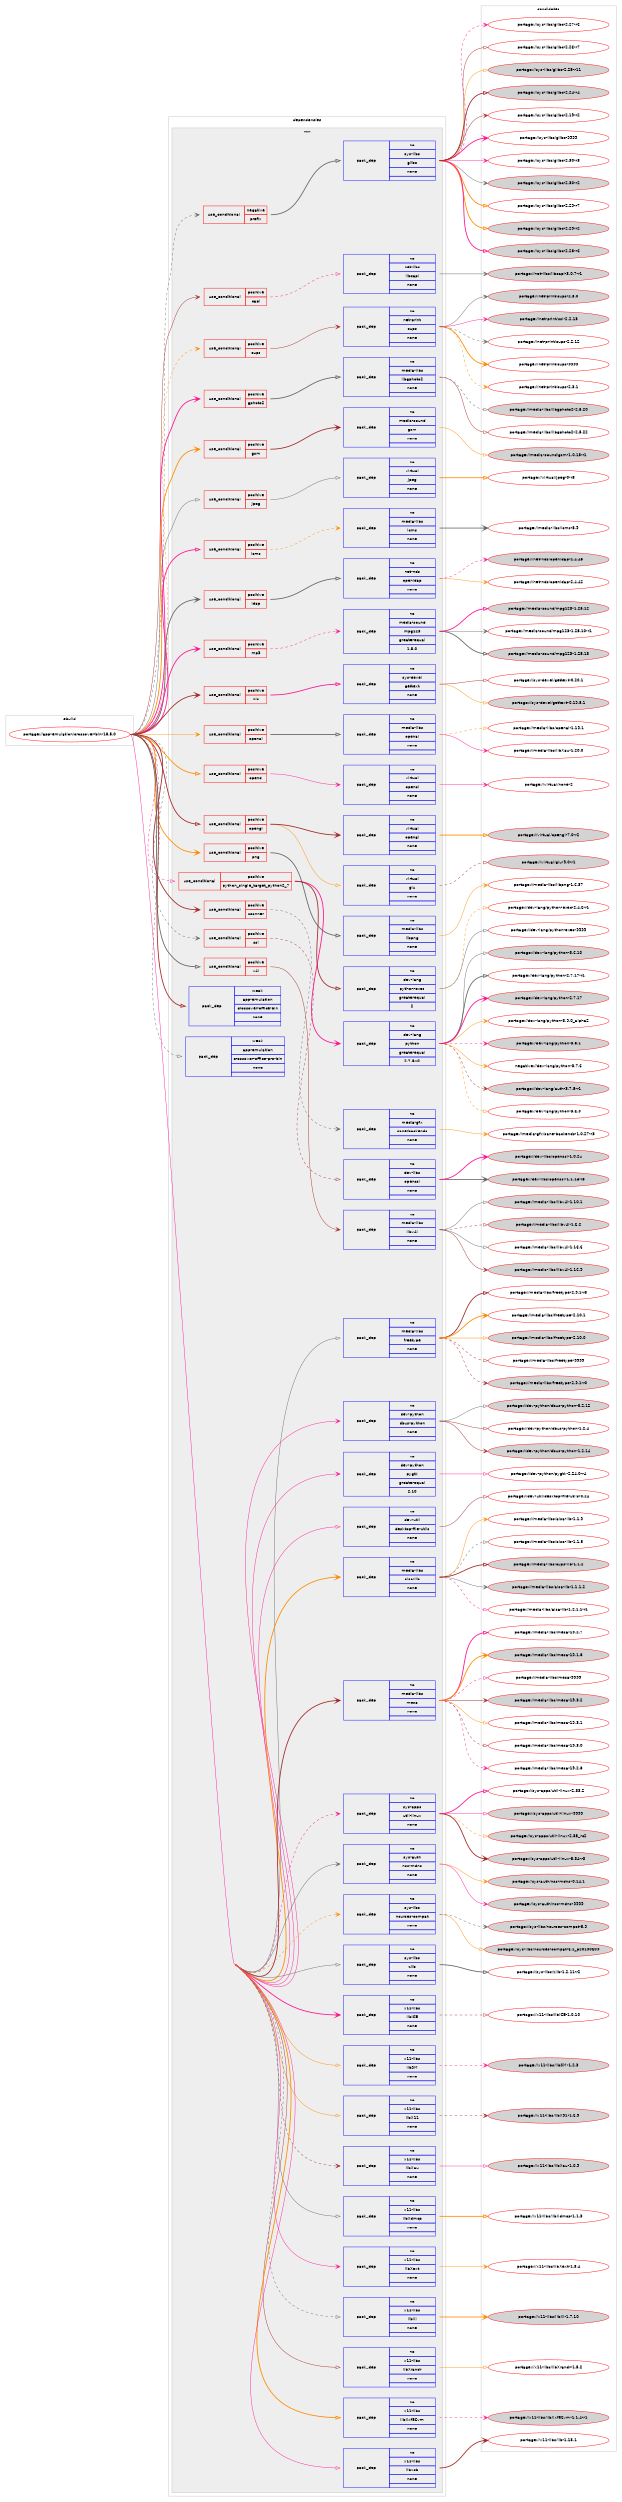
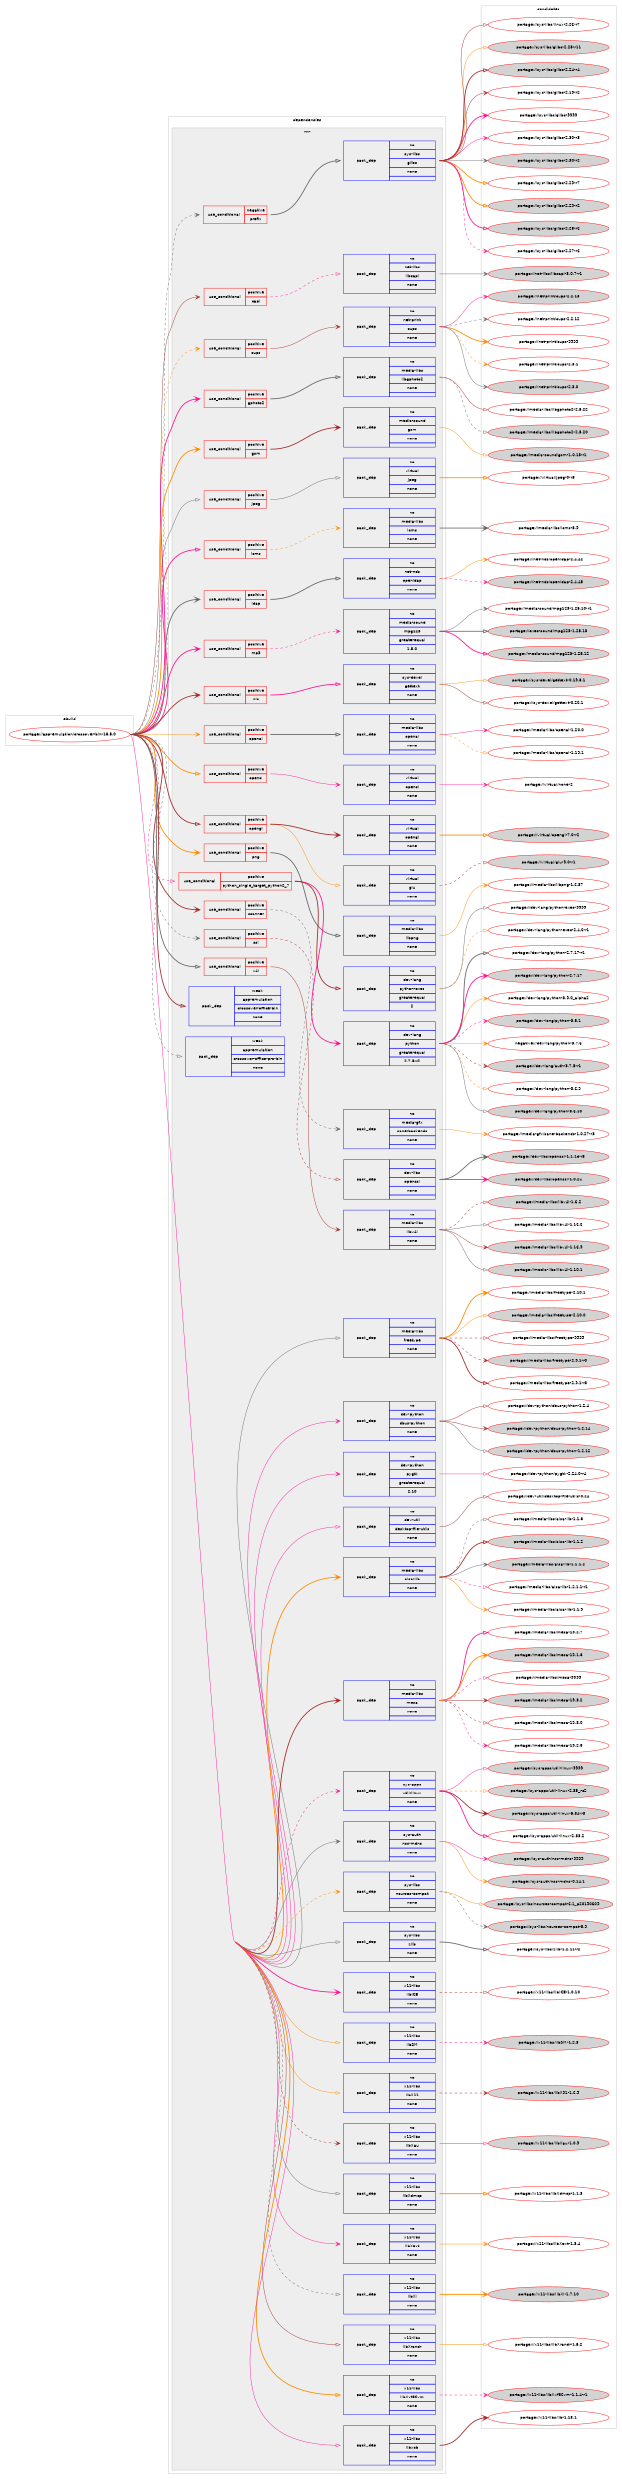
(549, 47) -> (549, 25)
(549, 319) -> (549, 297)
(549, 654) -> (549, 631)
(549, 751) -> (549, 730)
(549, 1406) -> (549, 1451)
(549, 1565) -> (549, 1542)
(549, 1723) -> none
